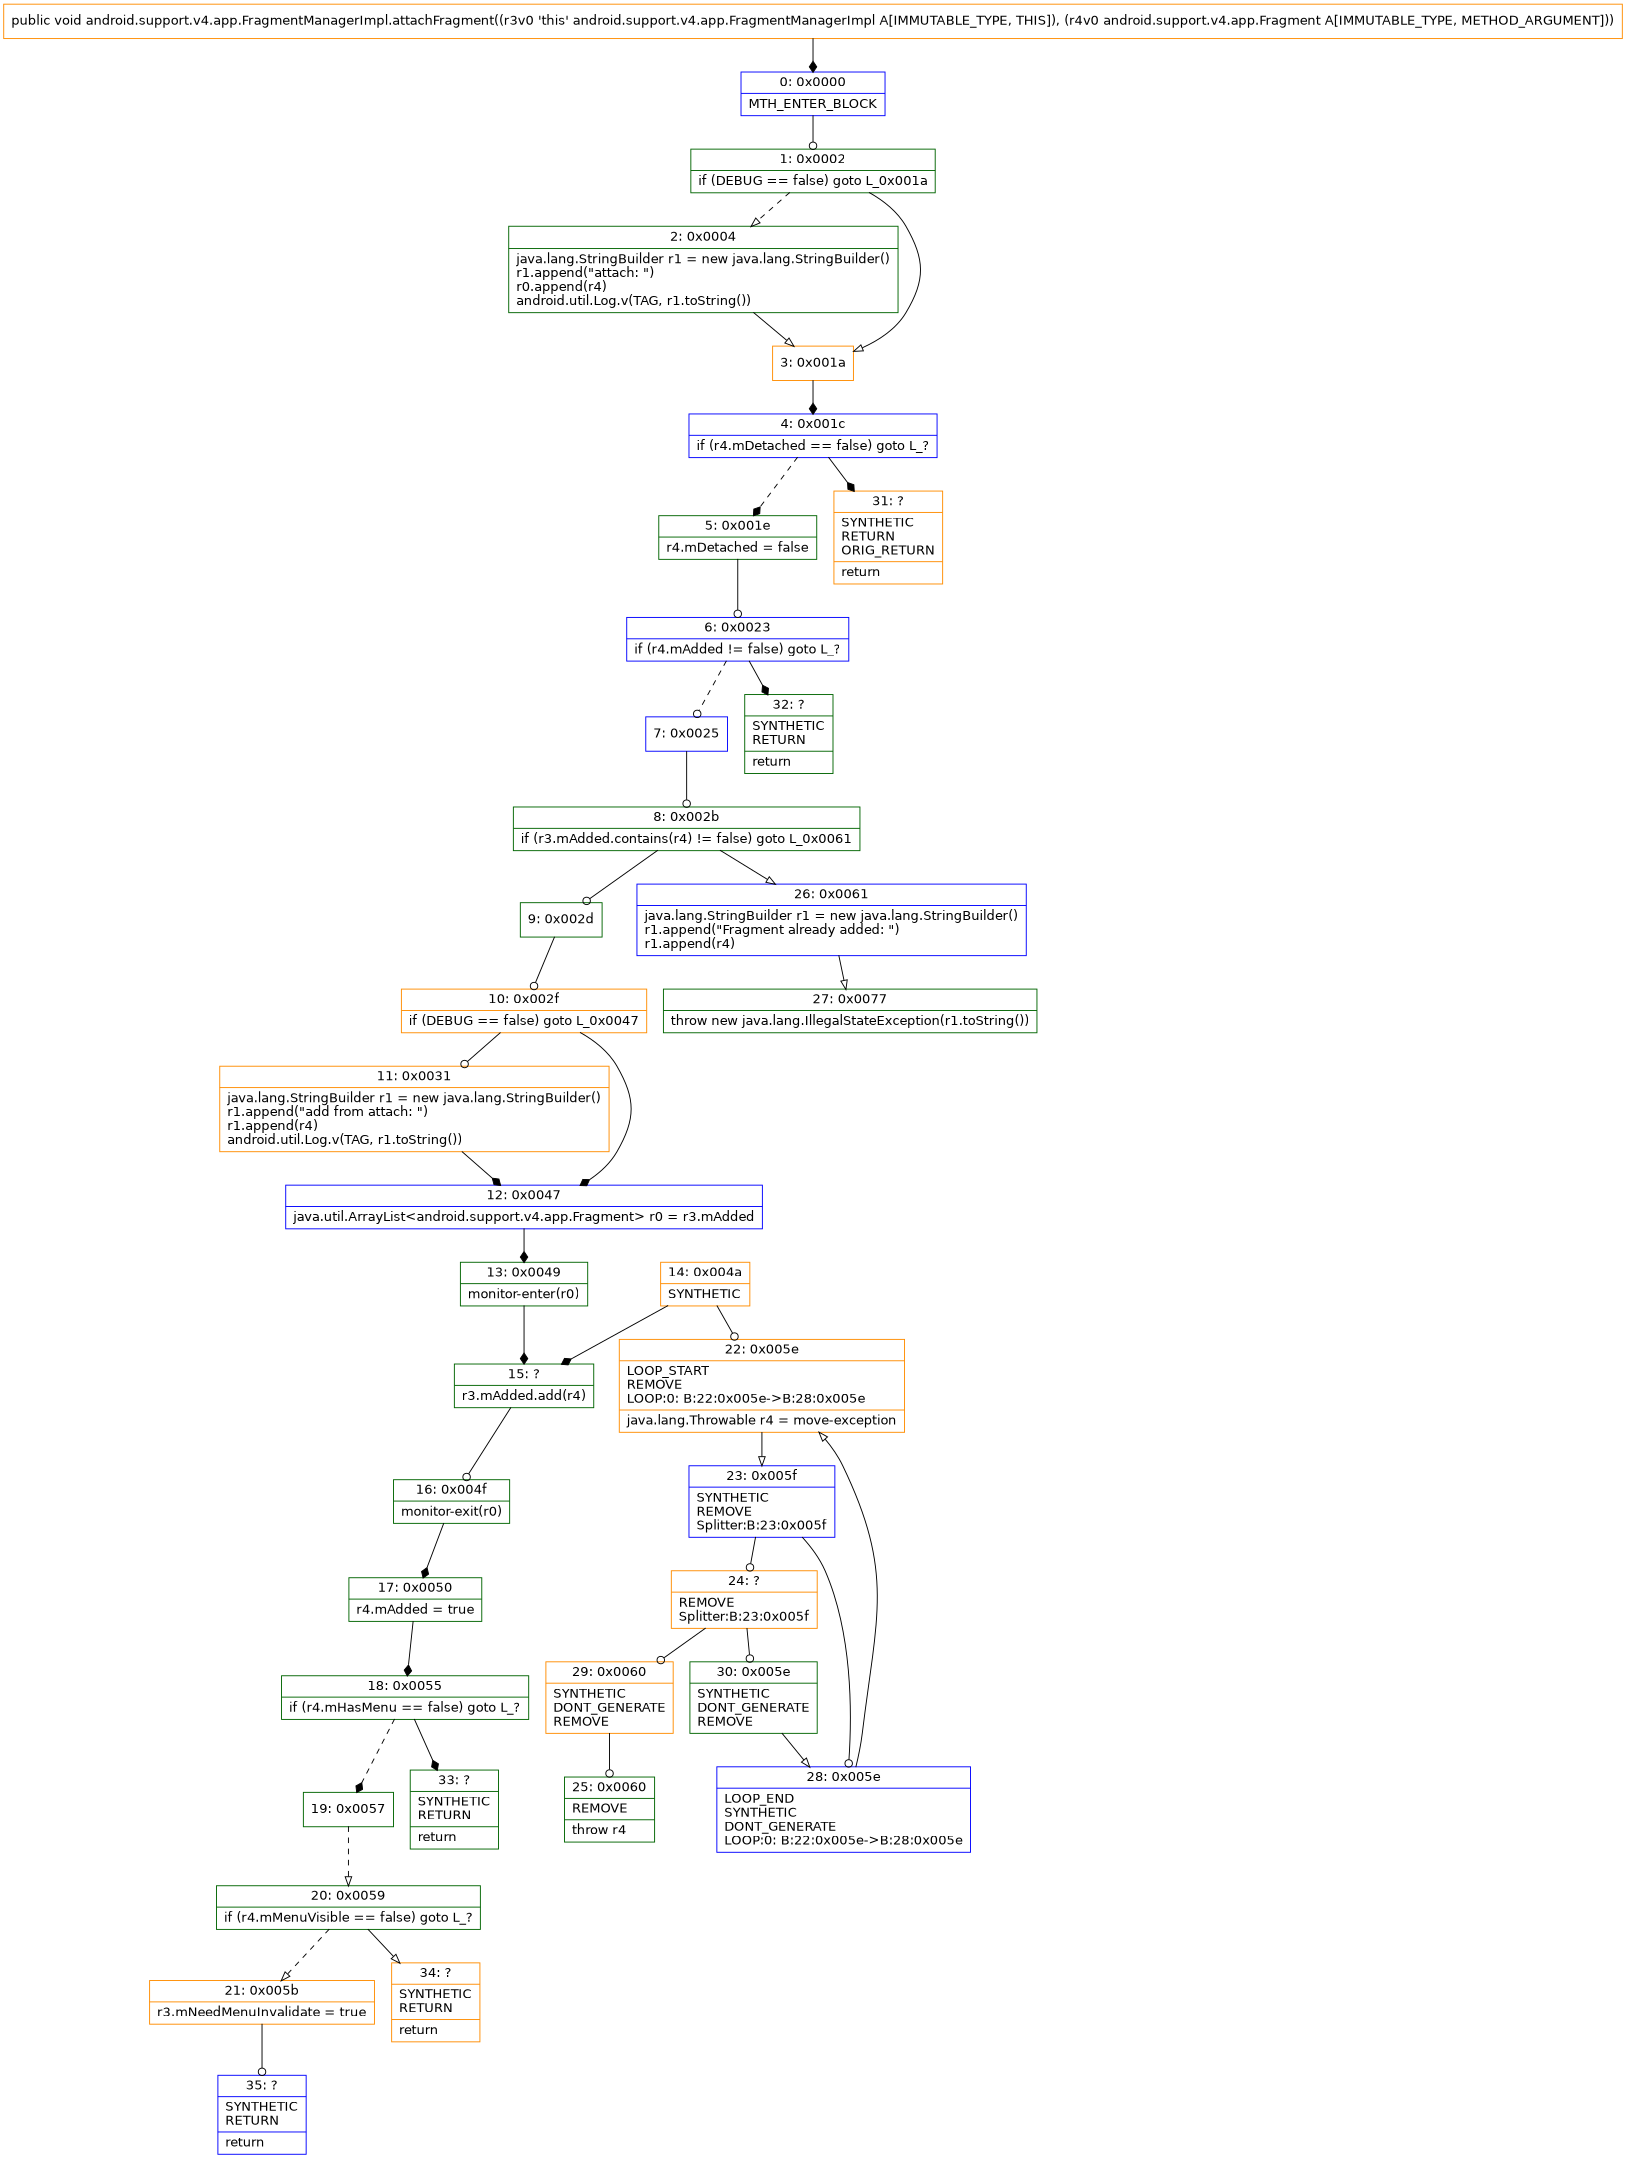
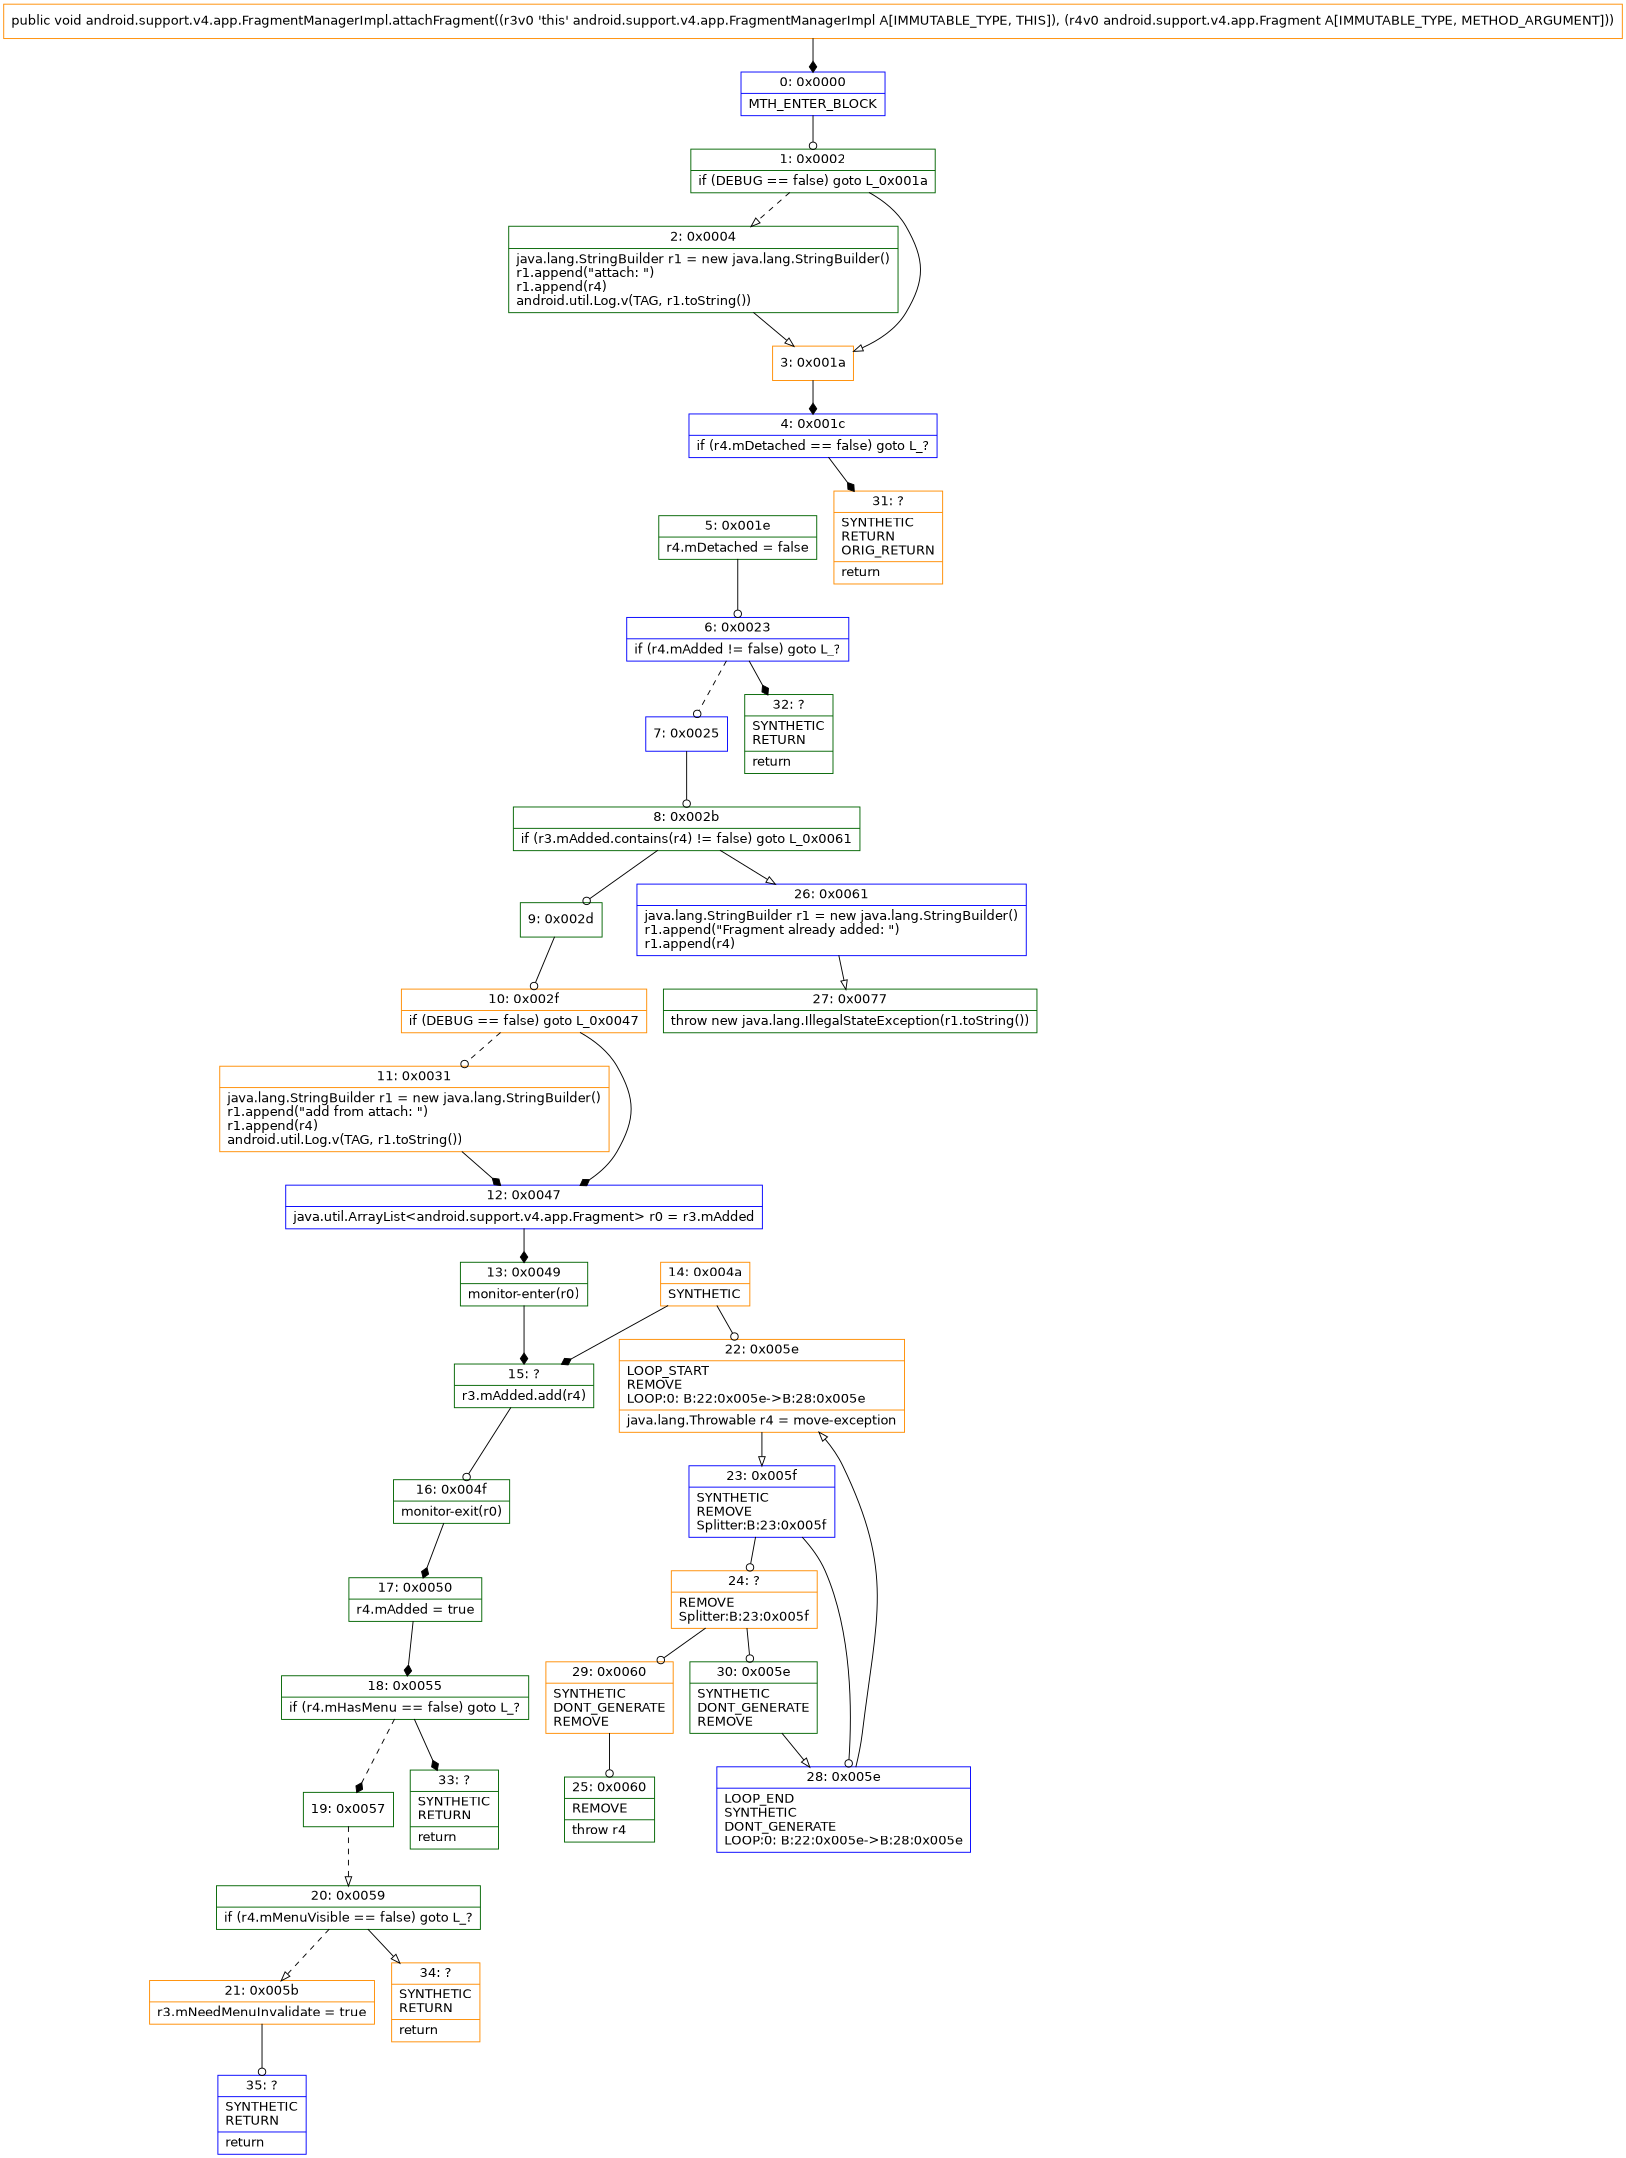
(562, 287) -> (562, 287)
(779, 482) -> none
(484, 1047) -> (484, 1047)
